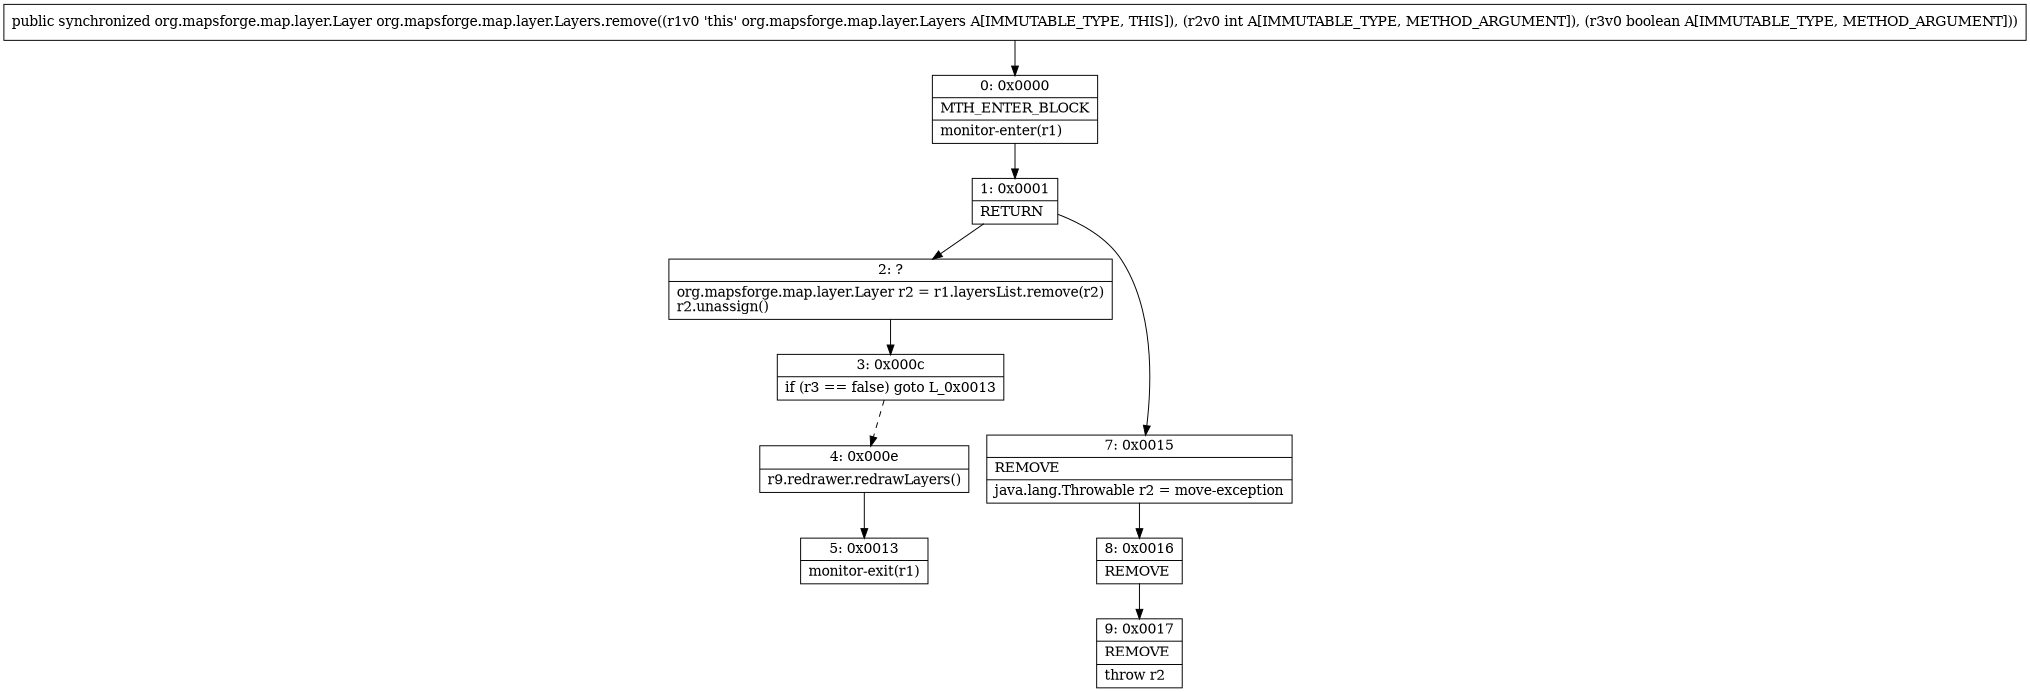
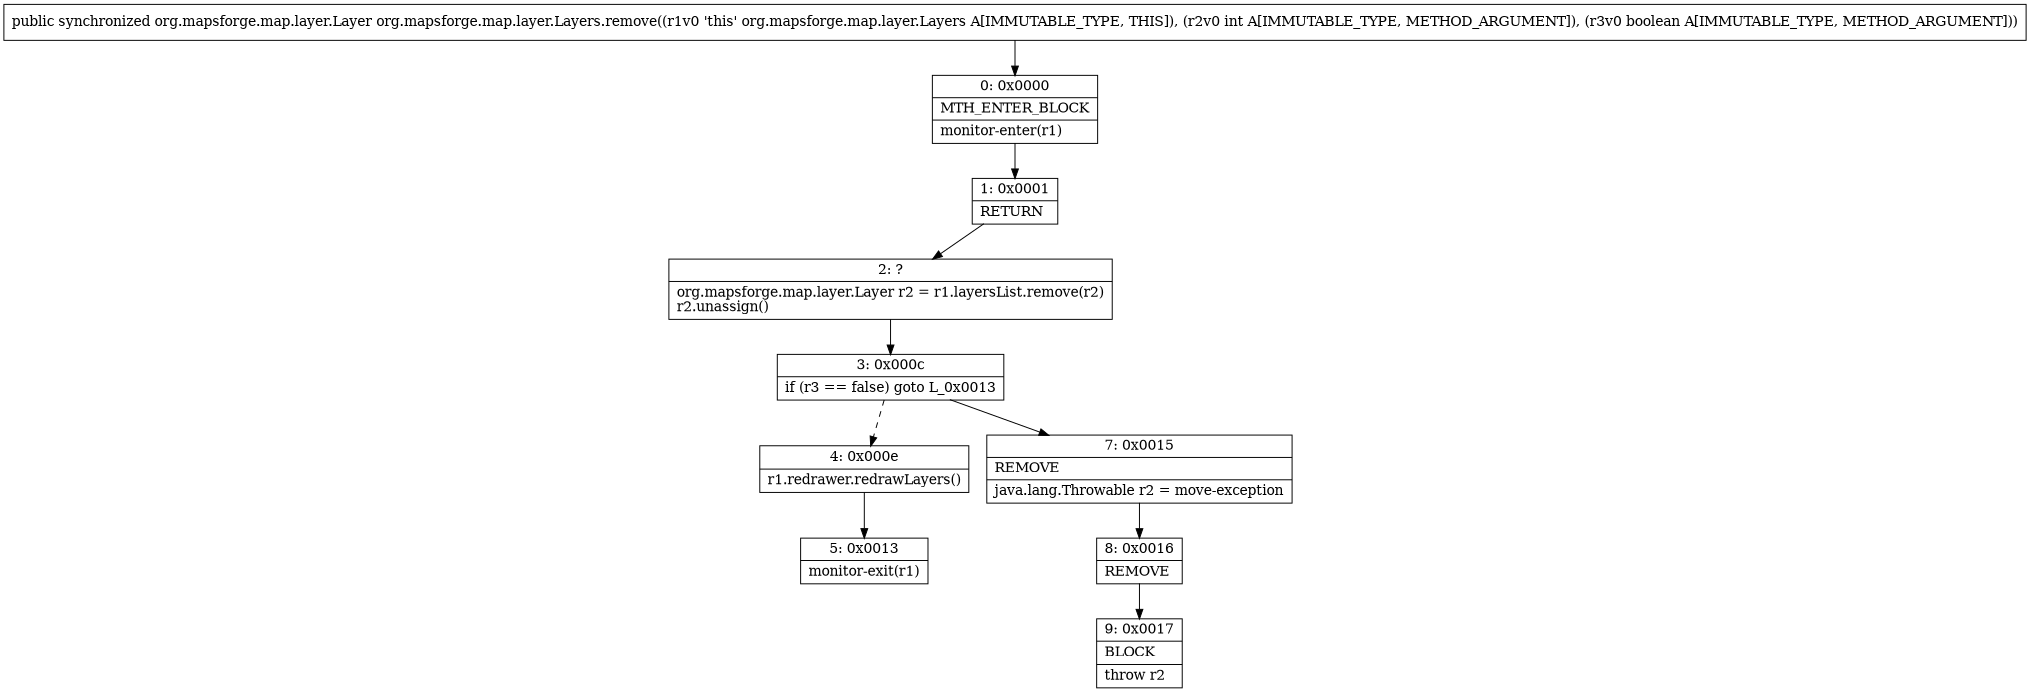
(1140, 301) -> (995, 416)
(864, 480) -> (864, 480)
(1137, 652) -> (1130, 652)
